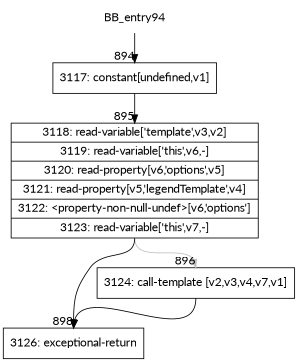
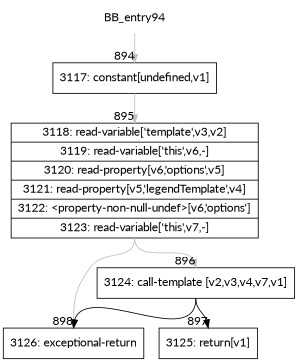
(135, 44) -> (135, 44)
(135, 104) -> (135, 104)
(91, 267) -> (91, 267)
none -> (208, 343)
